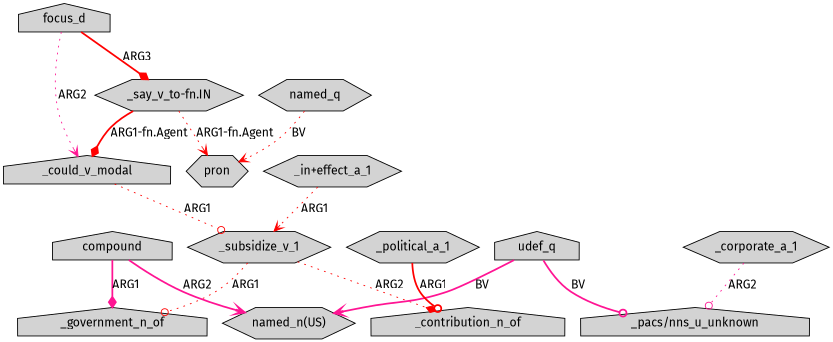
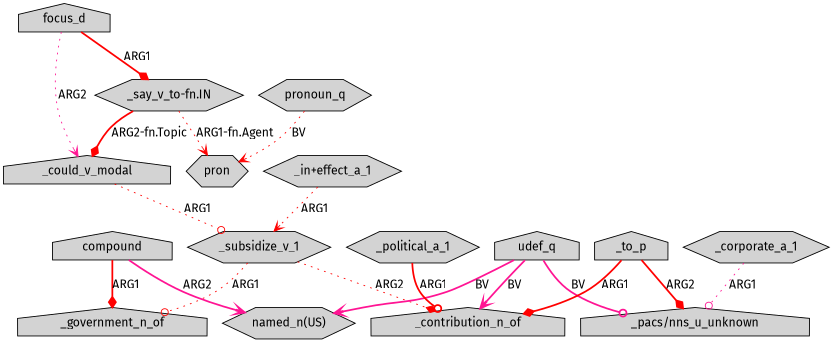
(137, 57) -> (137, 57)
(315, 95) -> (315, 95)
(149, 133) -> (149, 133)
none -> (631, 247)
(112, 278) -> (112, 278)
none -> (505, 281)
(743, 285) -> (743, 285)
